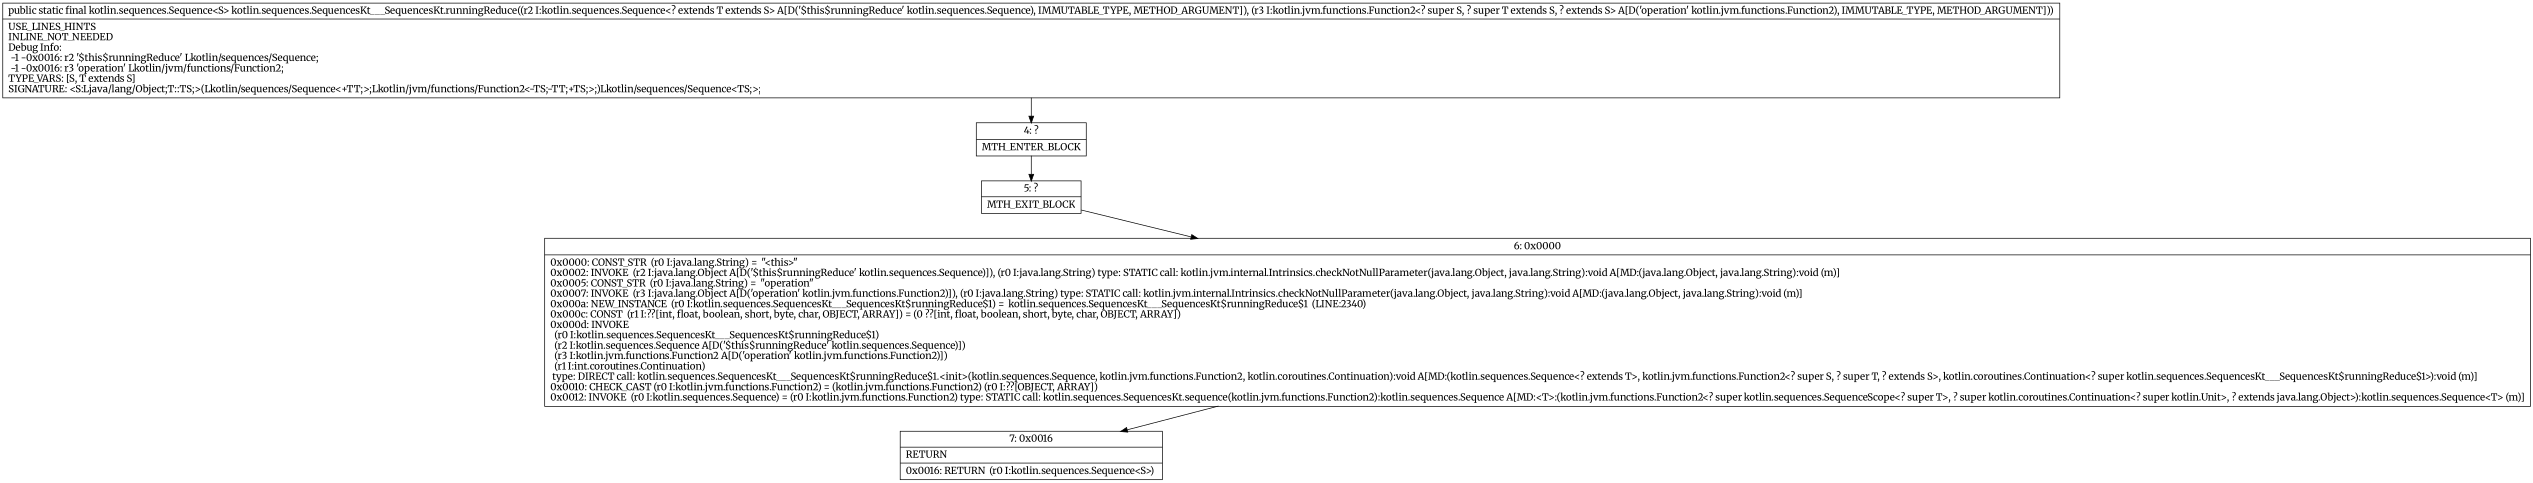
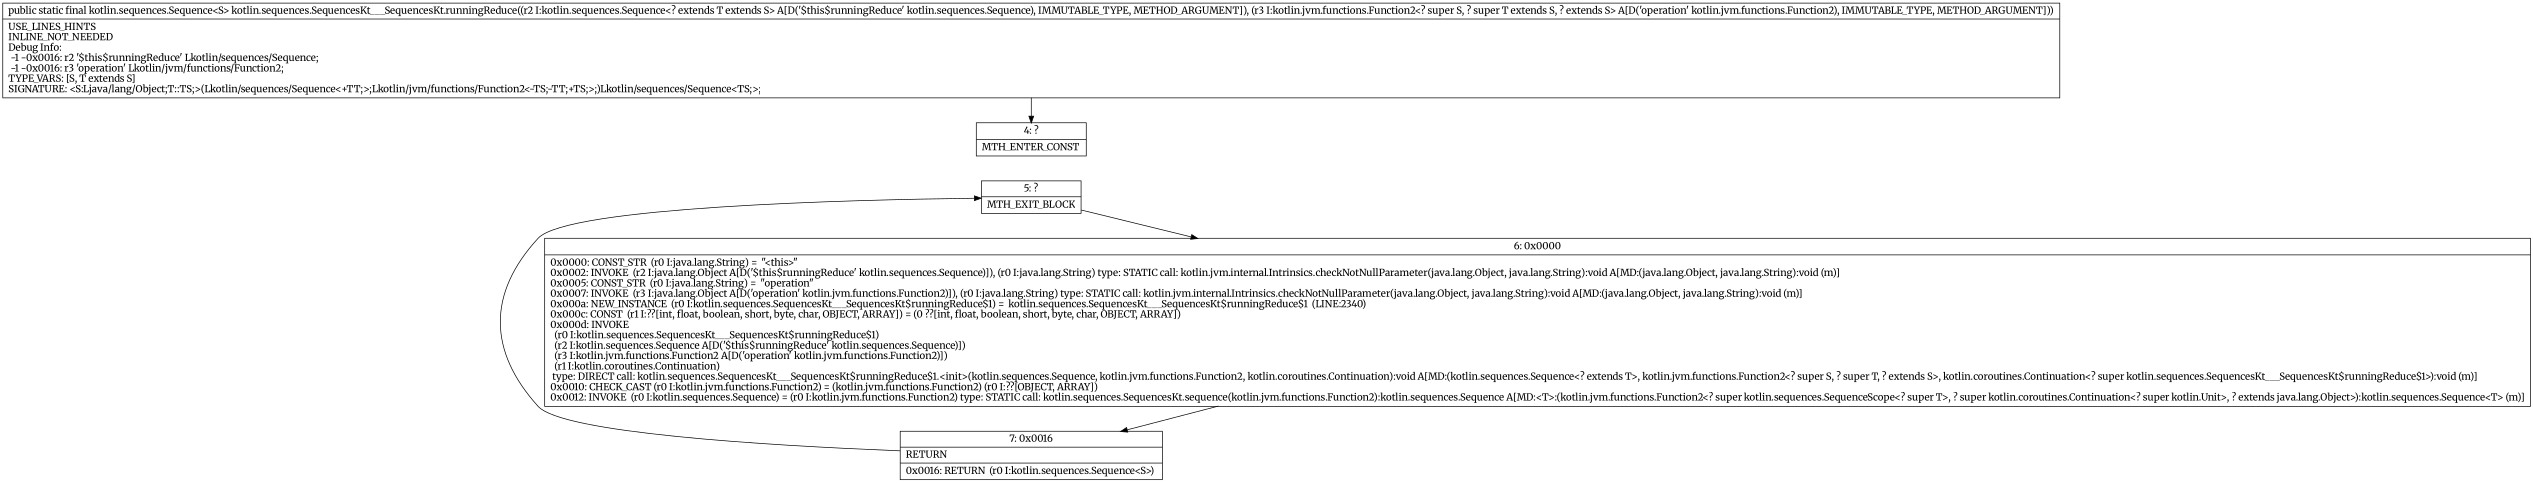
(1031, 147) -> (1031, 147)
(1031, 165) -> (508, 286)
(628, 367) -> (635, 367)
